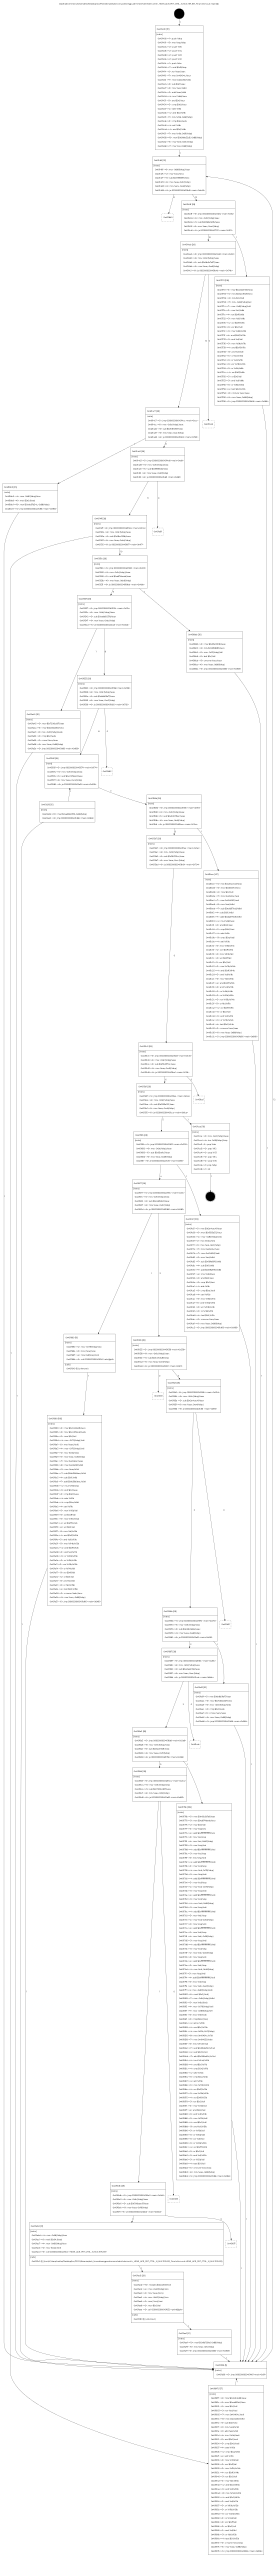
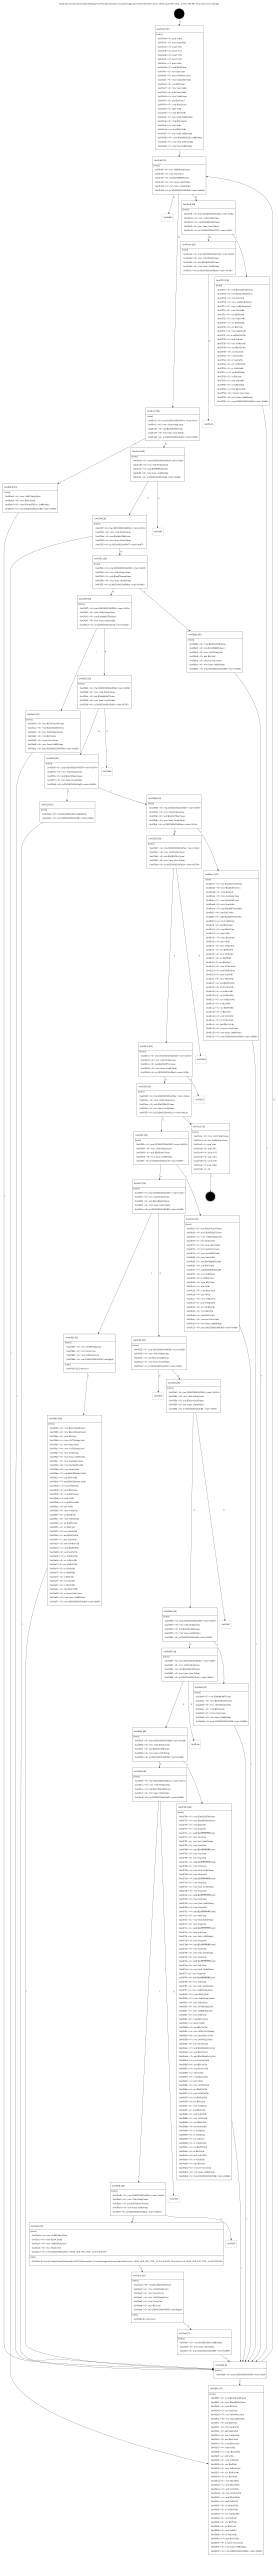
(193, 341) -> (176, 300)
(69, 795) -> (67, 794)
none -> (201, 1060)
(236, 2383) -> (240, 2381)
